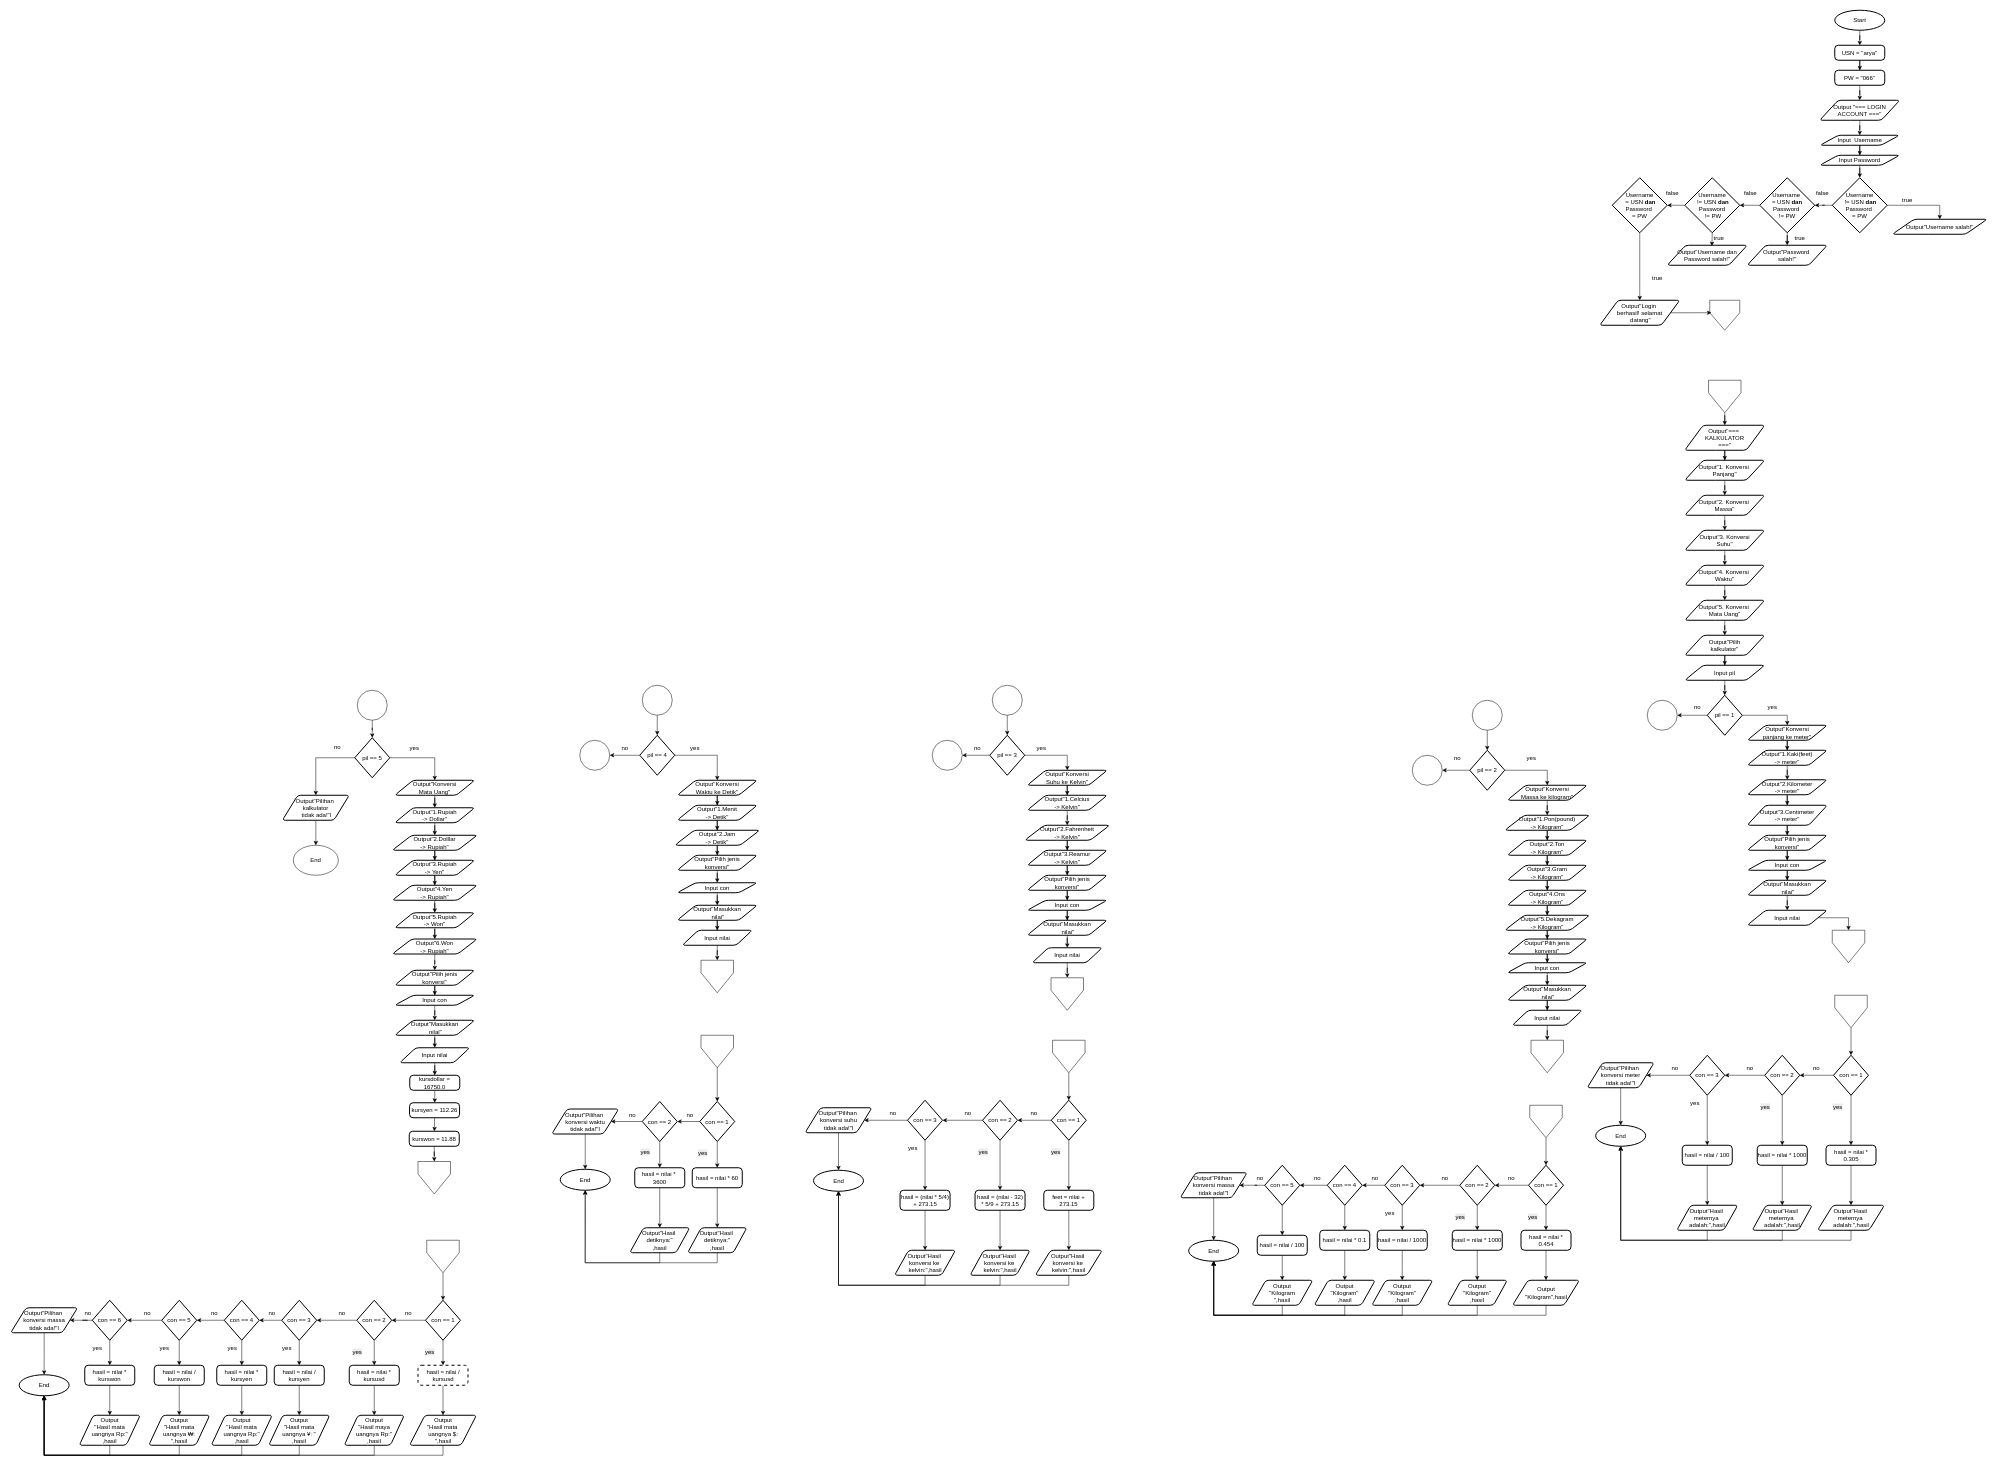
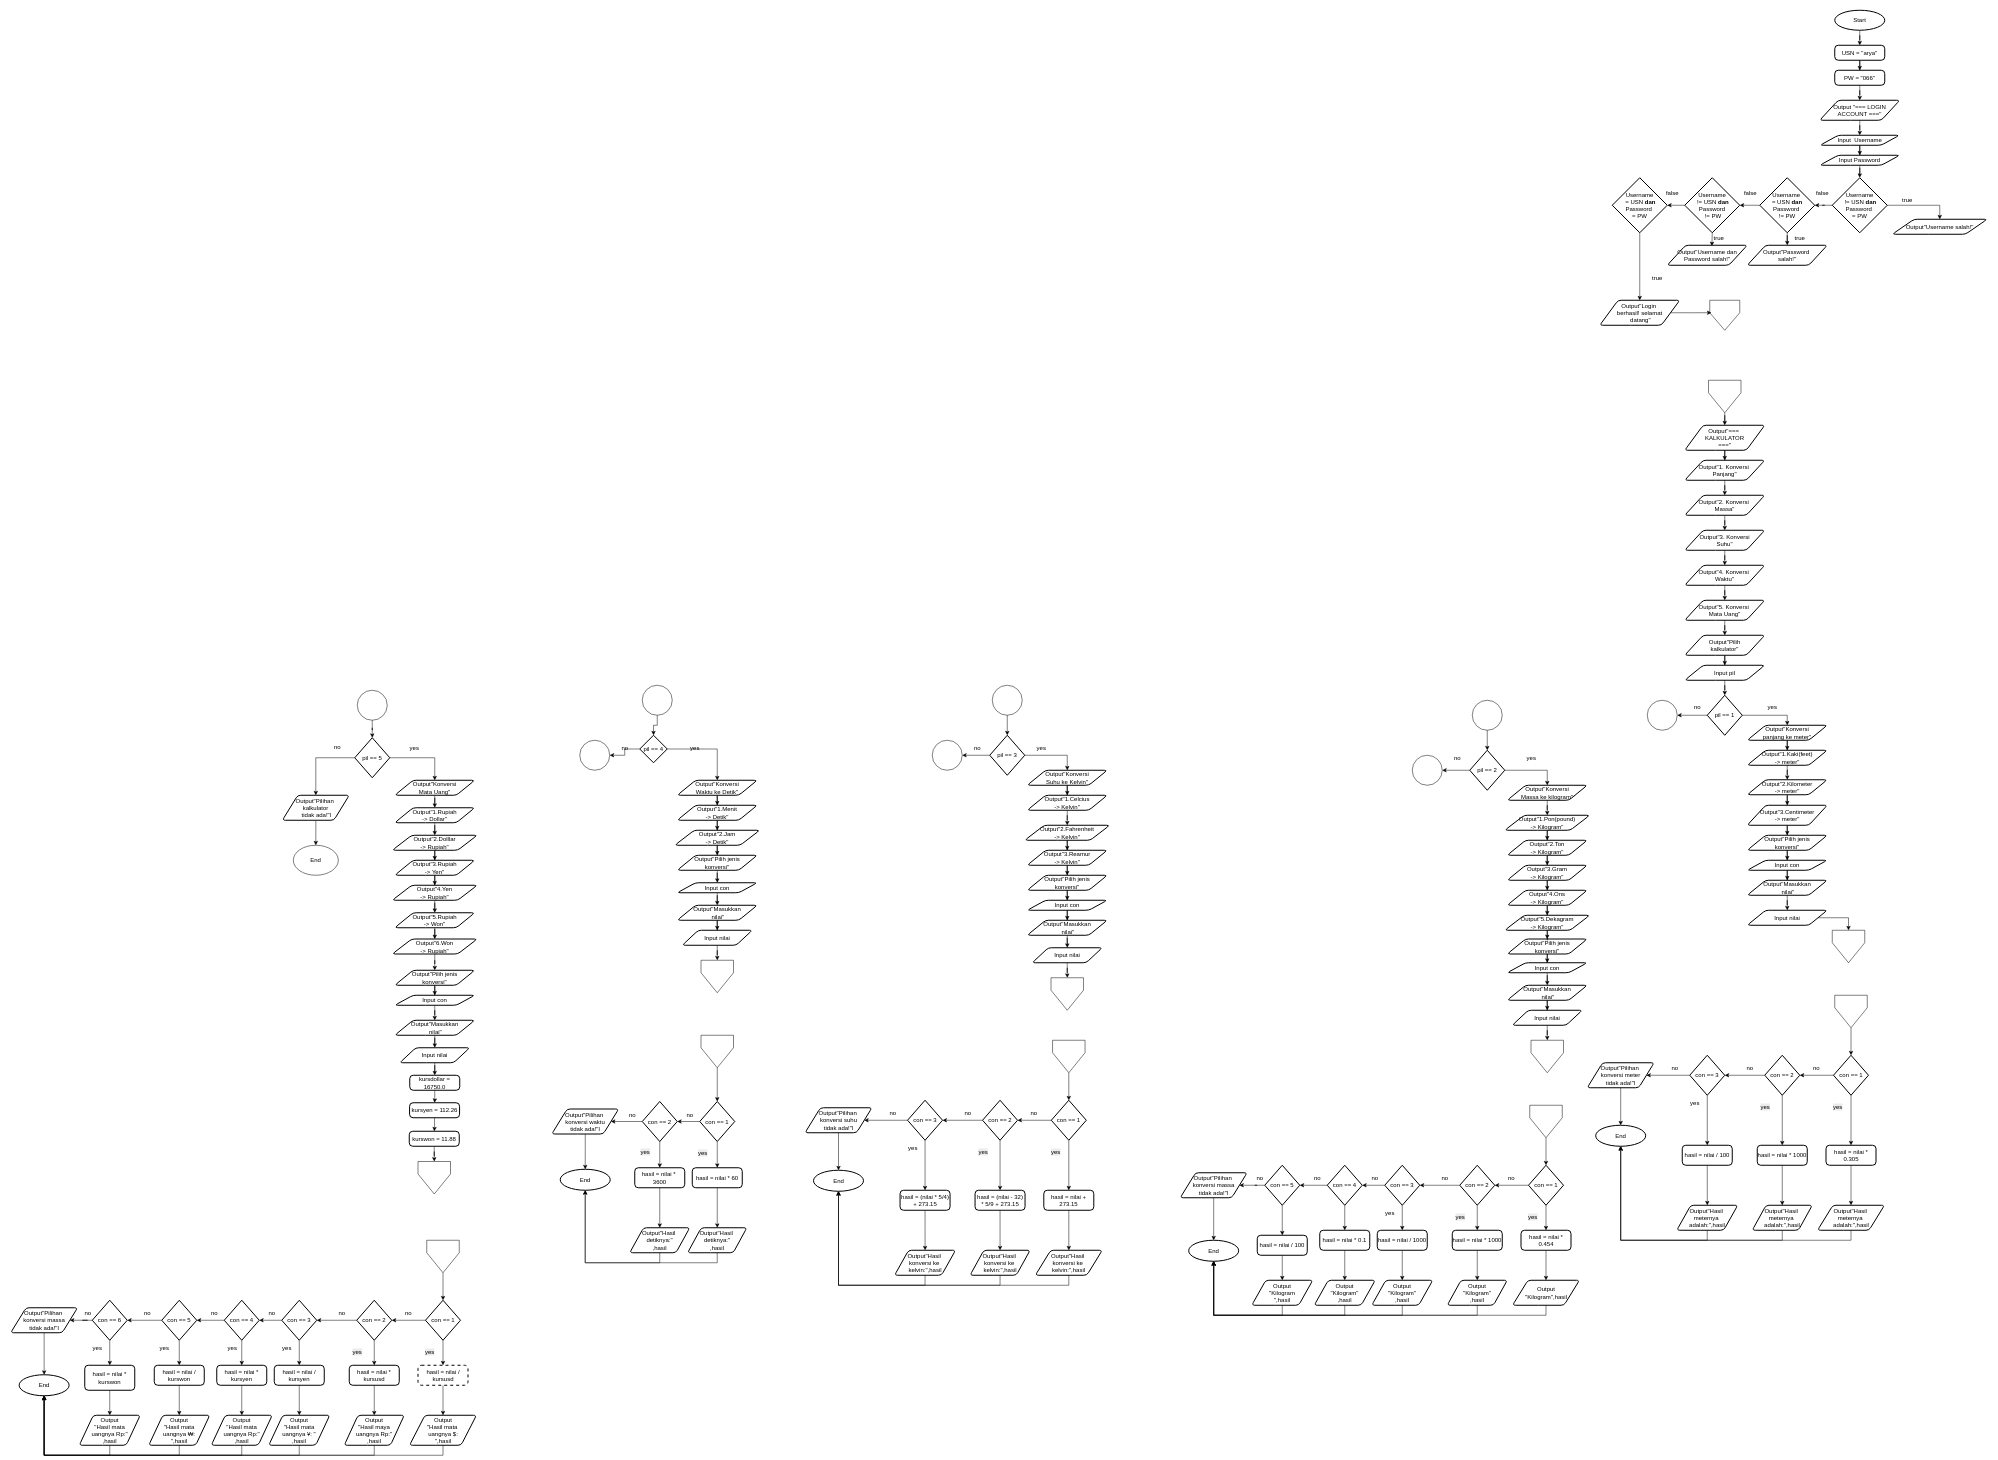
(657, 755) -> (654, 749)
(1069, 1200) -> (1069, 1200)
(110, 1375) -> (110, 1378)
